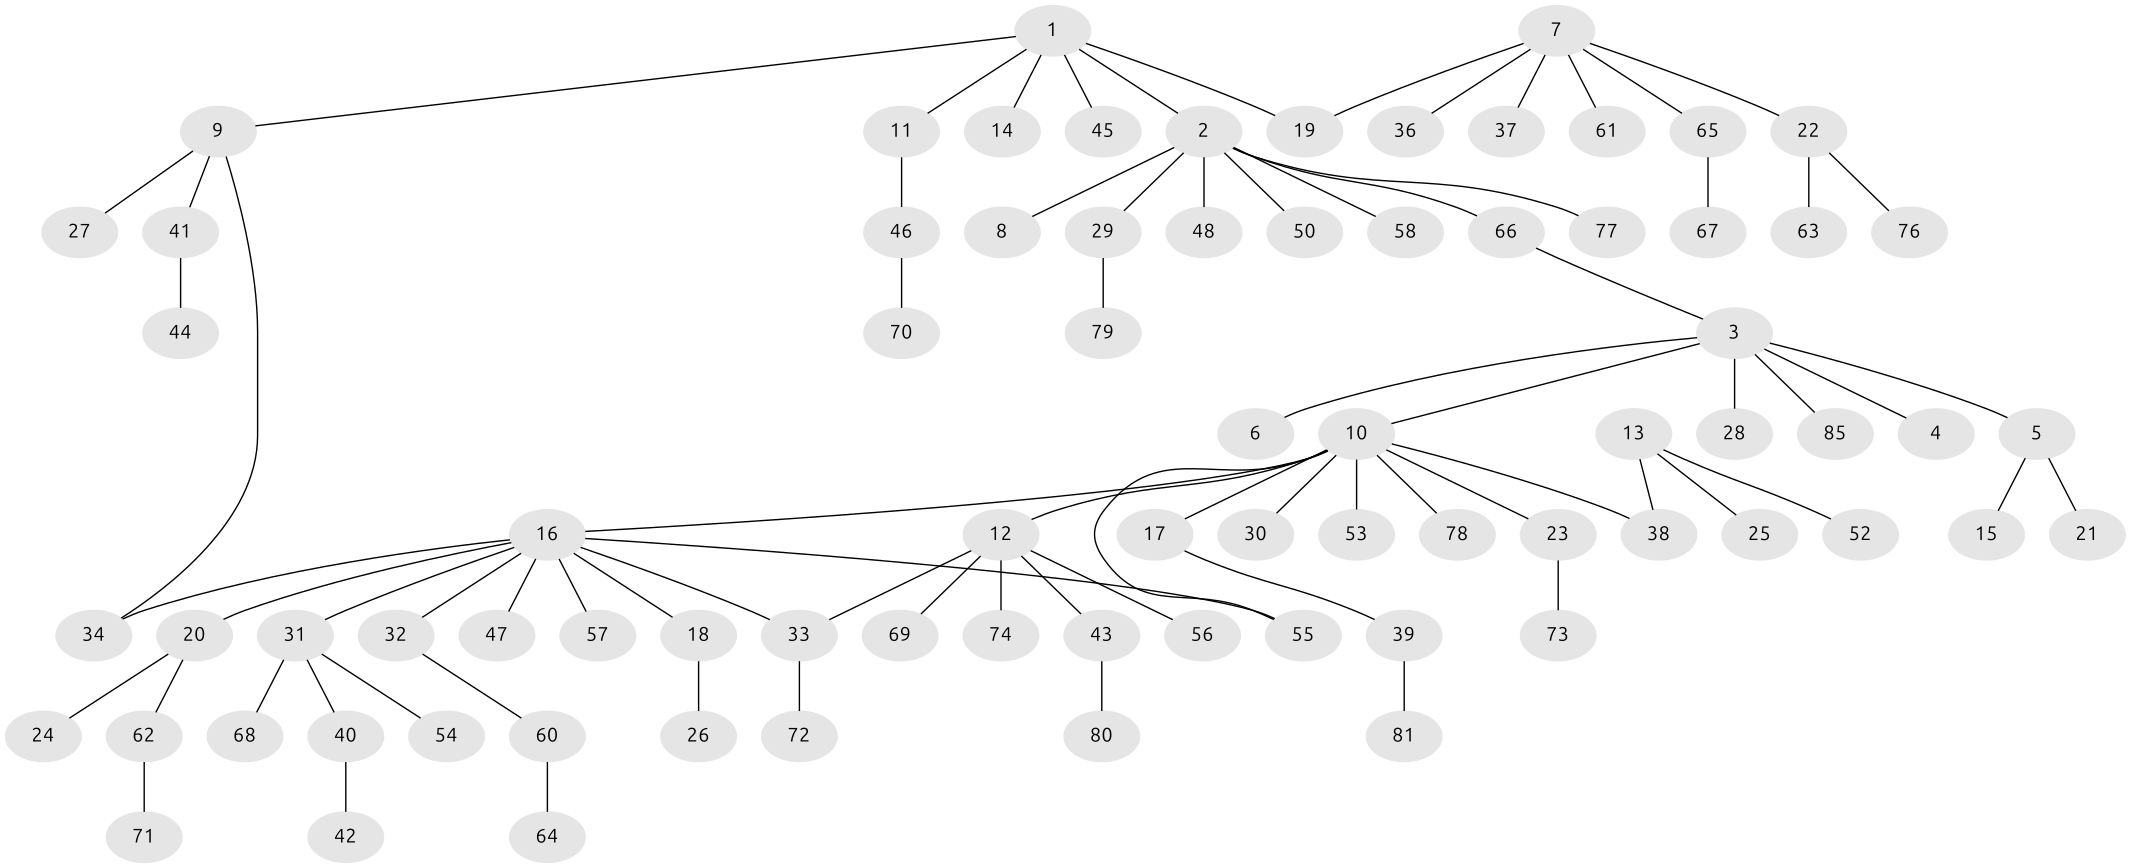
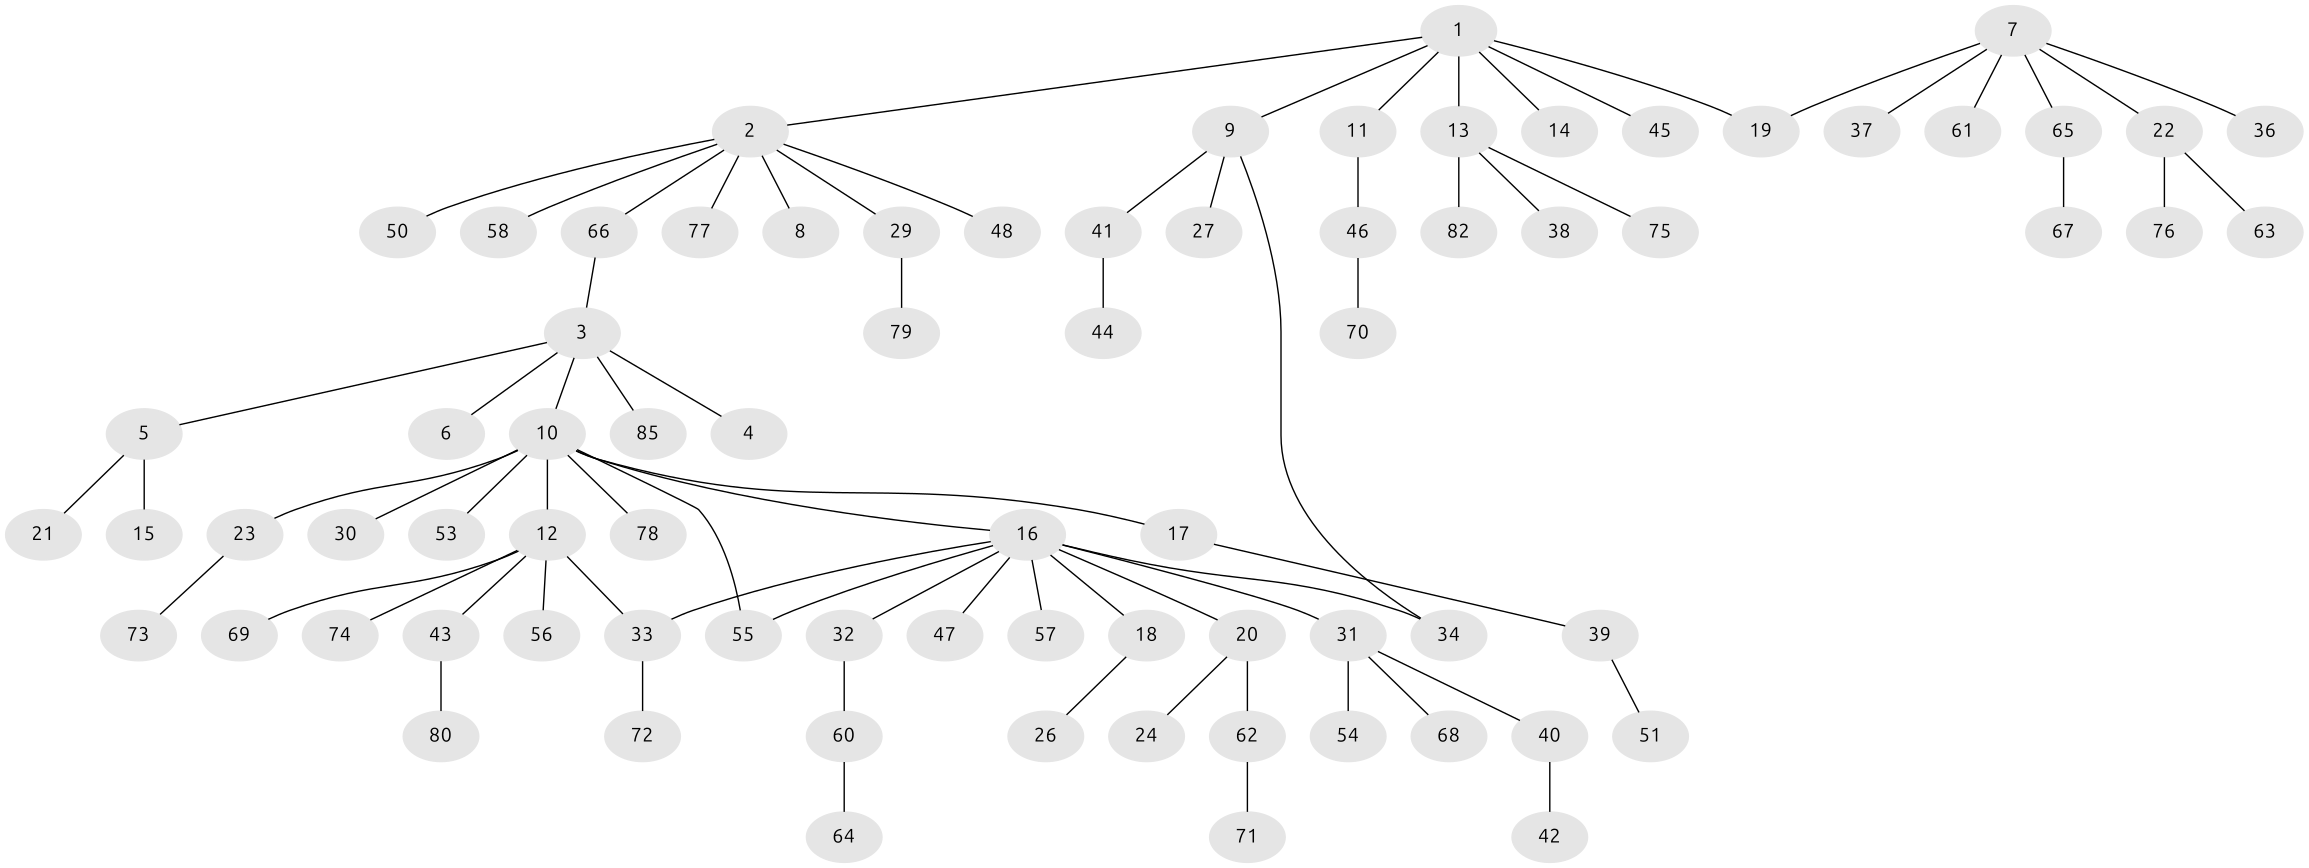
none -> (1459, 81)
(1735, 434) -> none
(1512, 477) -> none
(1760, 535) -> (1660, 232)
(1861, 535) -> (1459, 232)
(1404, 736) -> (1651, 736)
